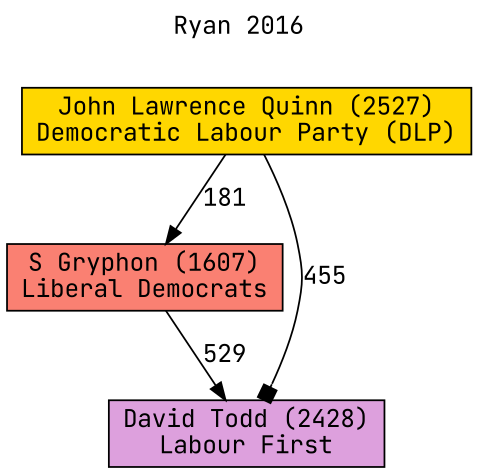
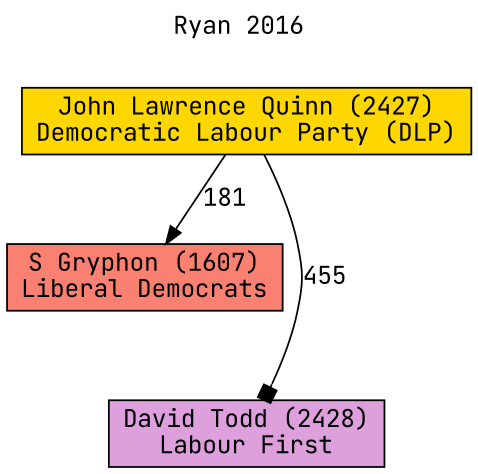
(247, 121) -> (247, 121)
(191, 348) -> none
